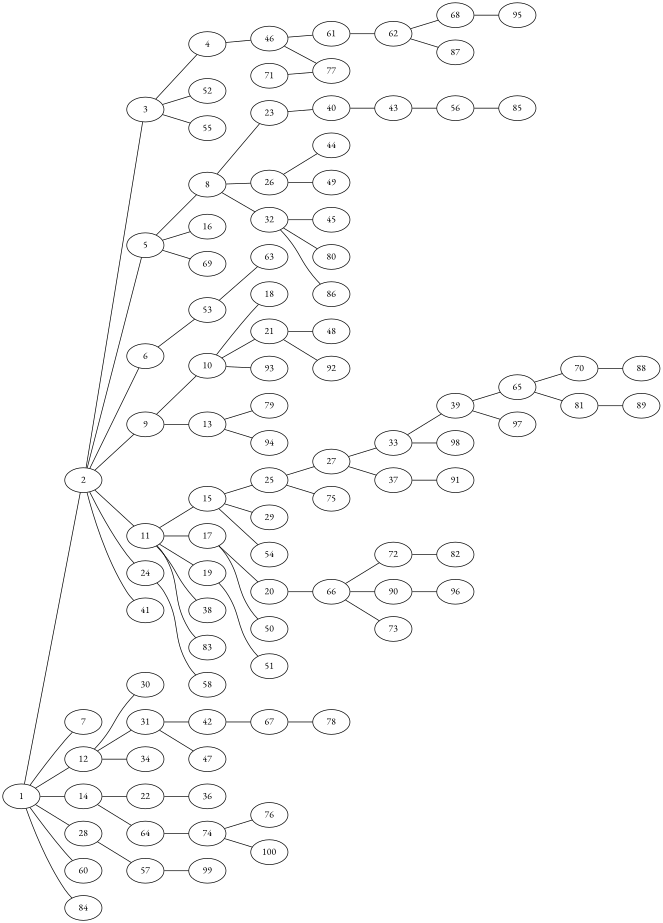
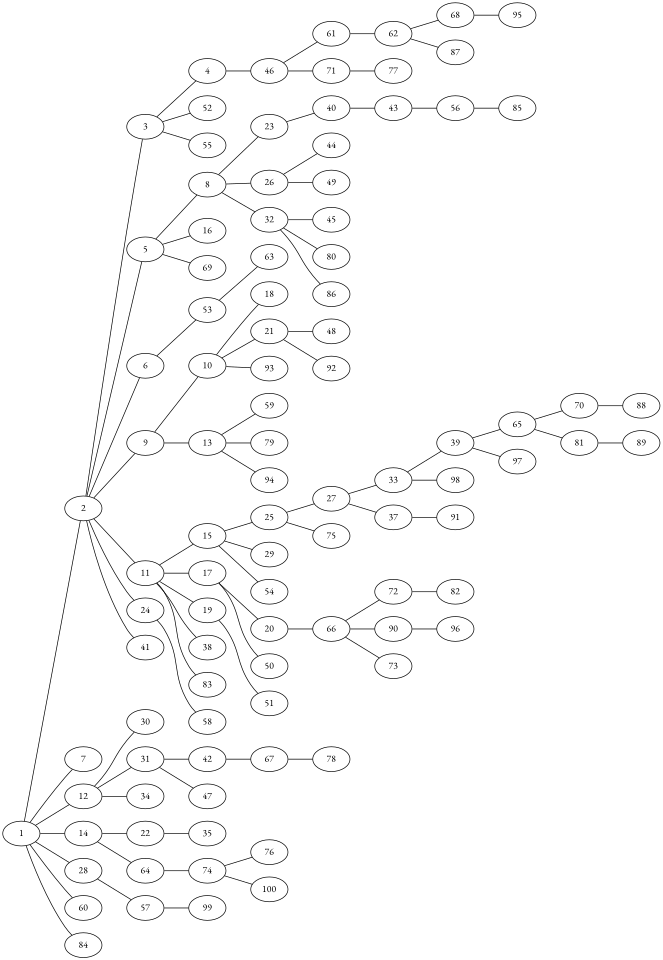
(300, 55) -> (300, 71)
none -> (269, 406)
(207, 796) -> (207, 834)
